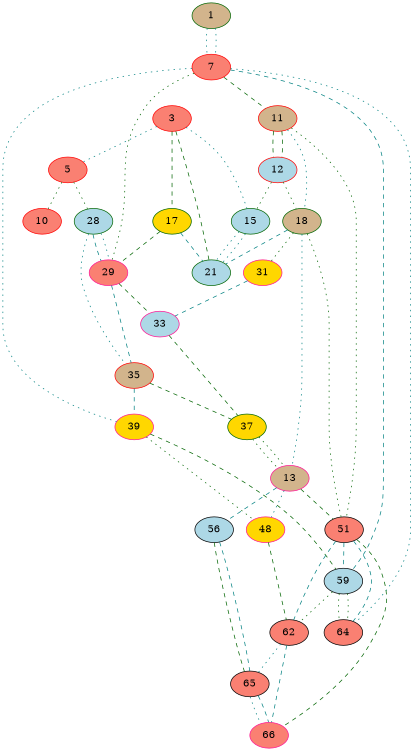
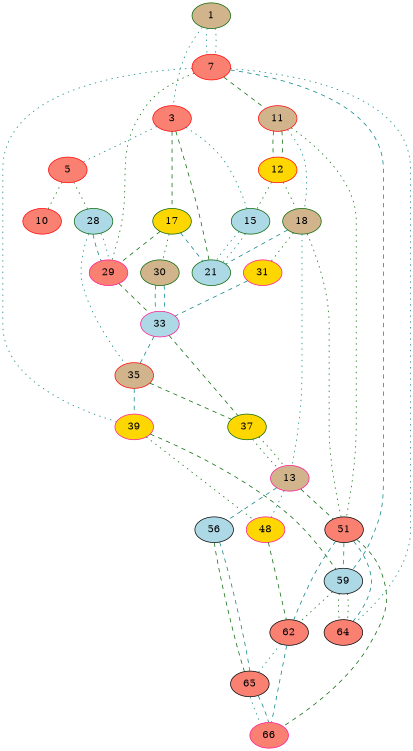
none -> (182, 64)
(278, 170) -> (278, 170)
none -> (160, 273)
(121, 324) -> (147, 350)
